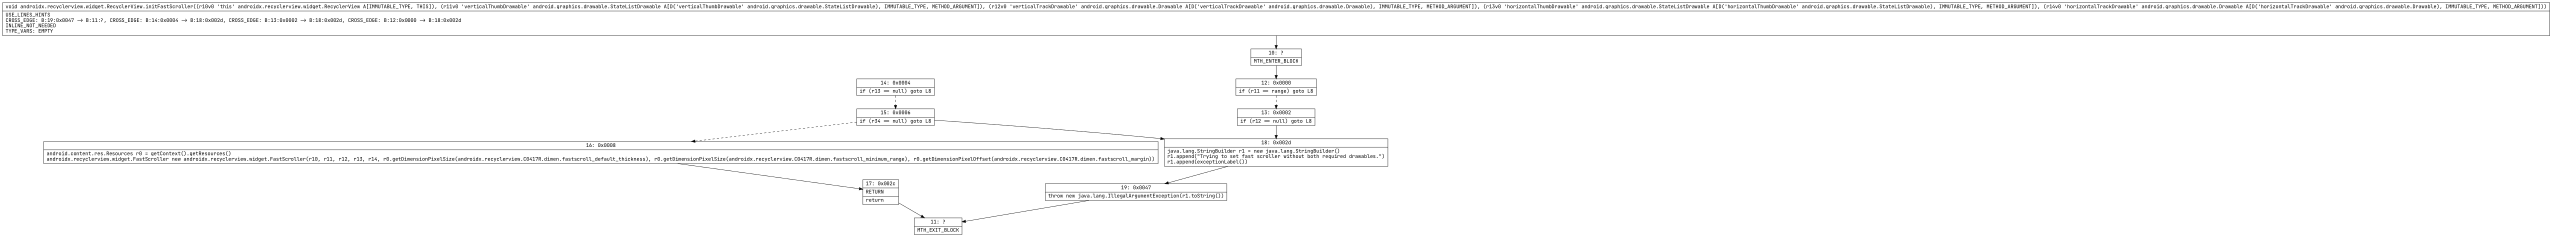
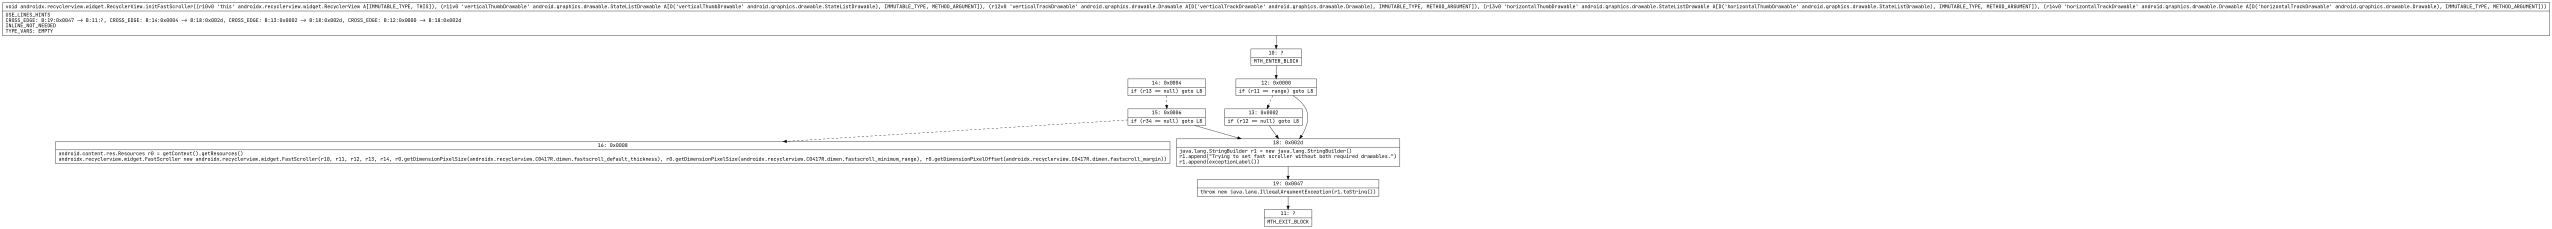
none -> (1307, 113)
(881, 192) -> none
